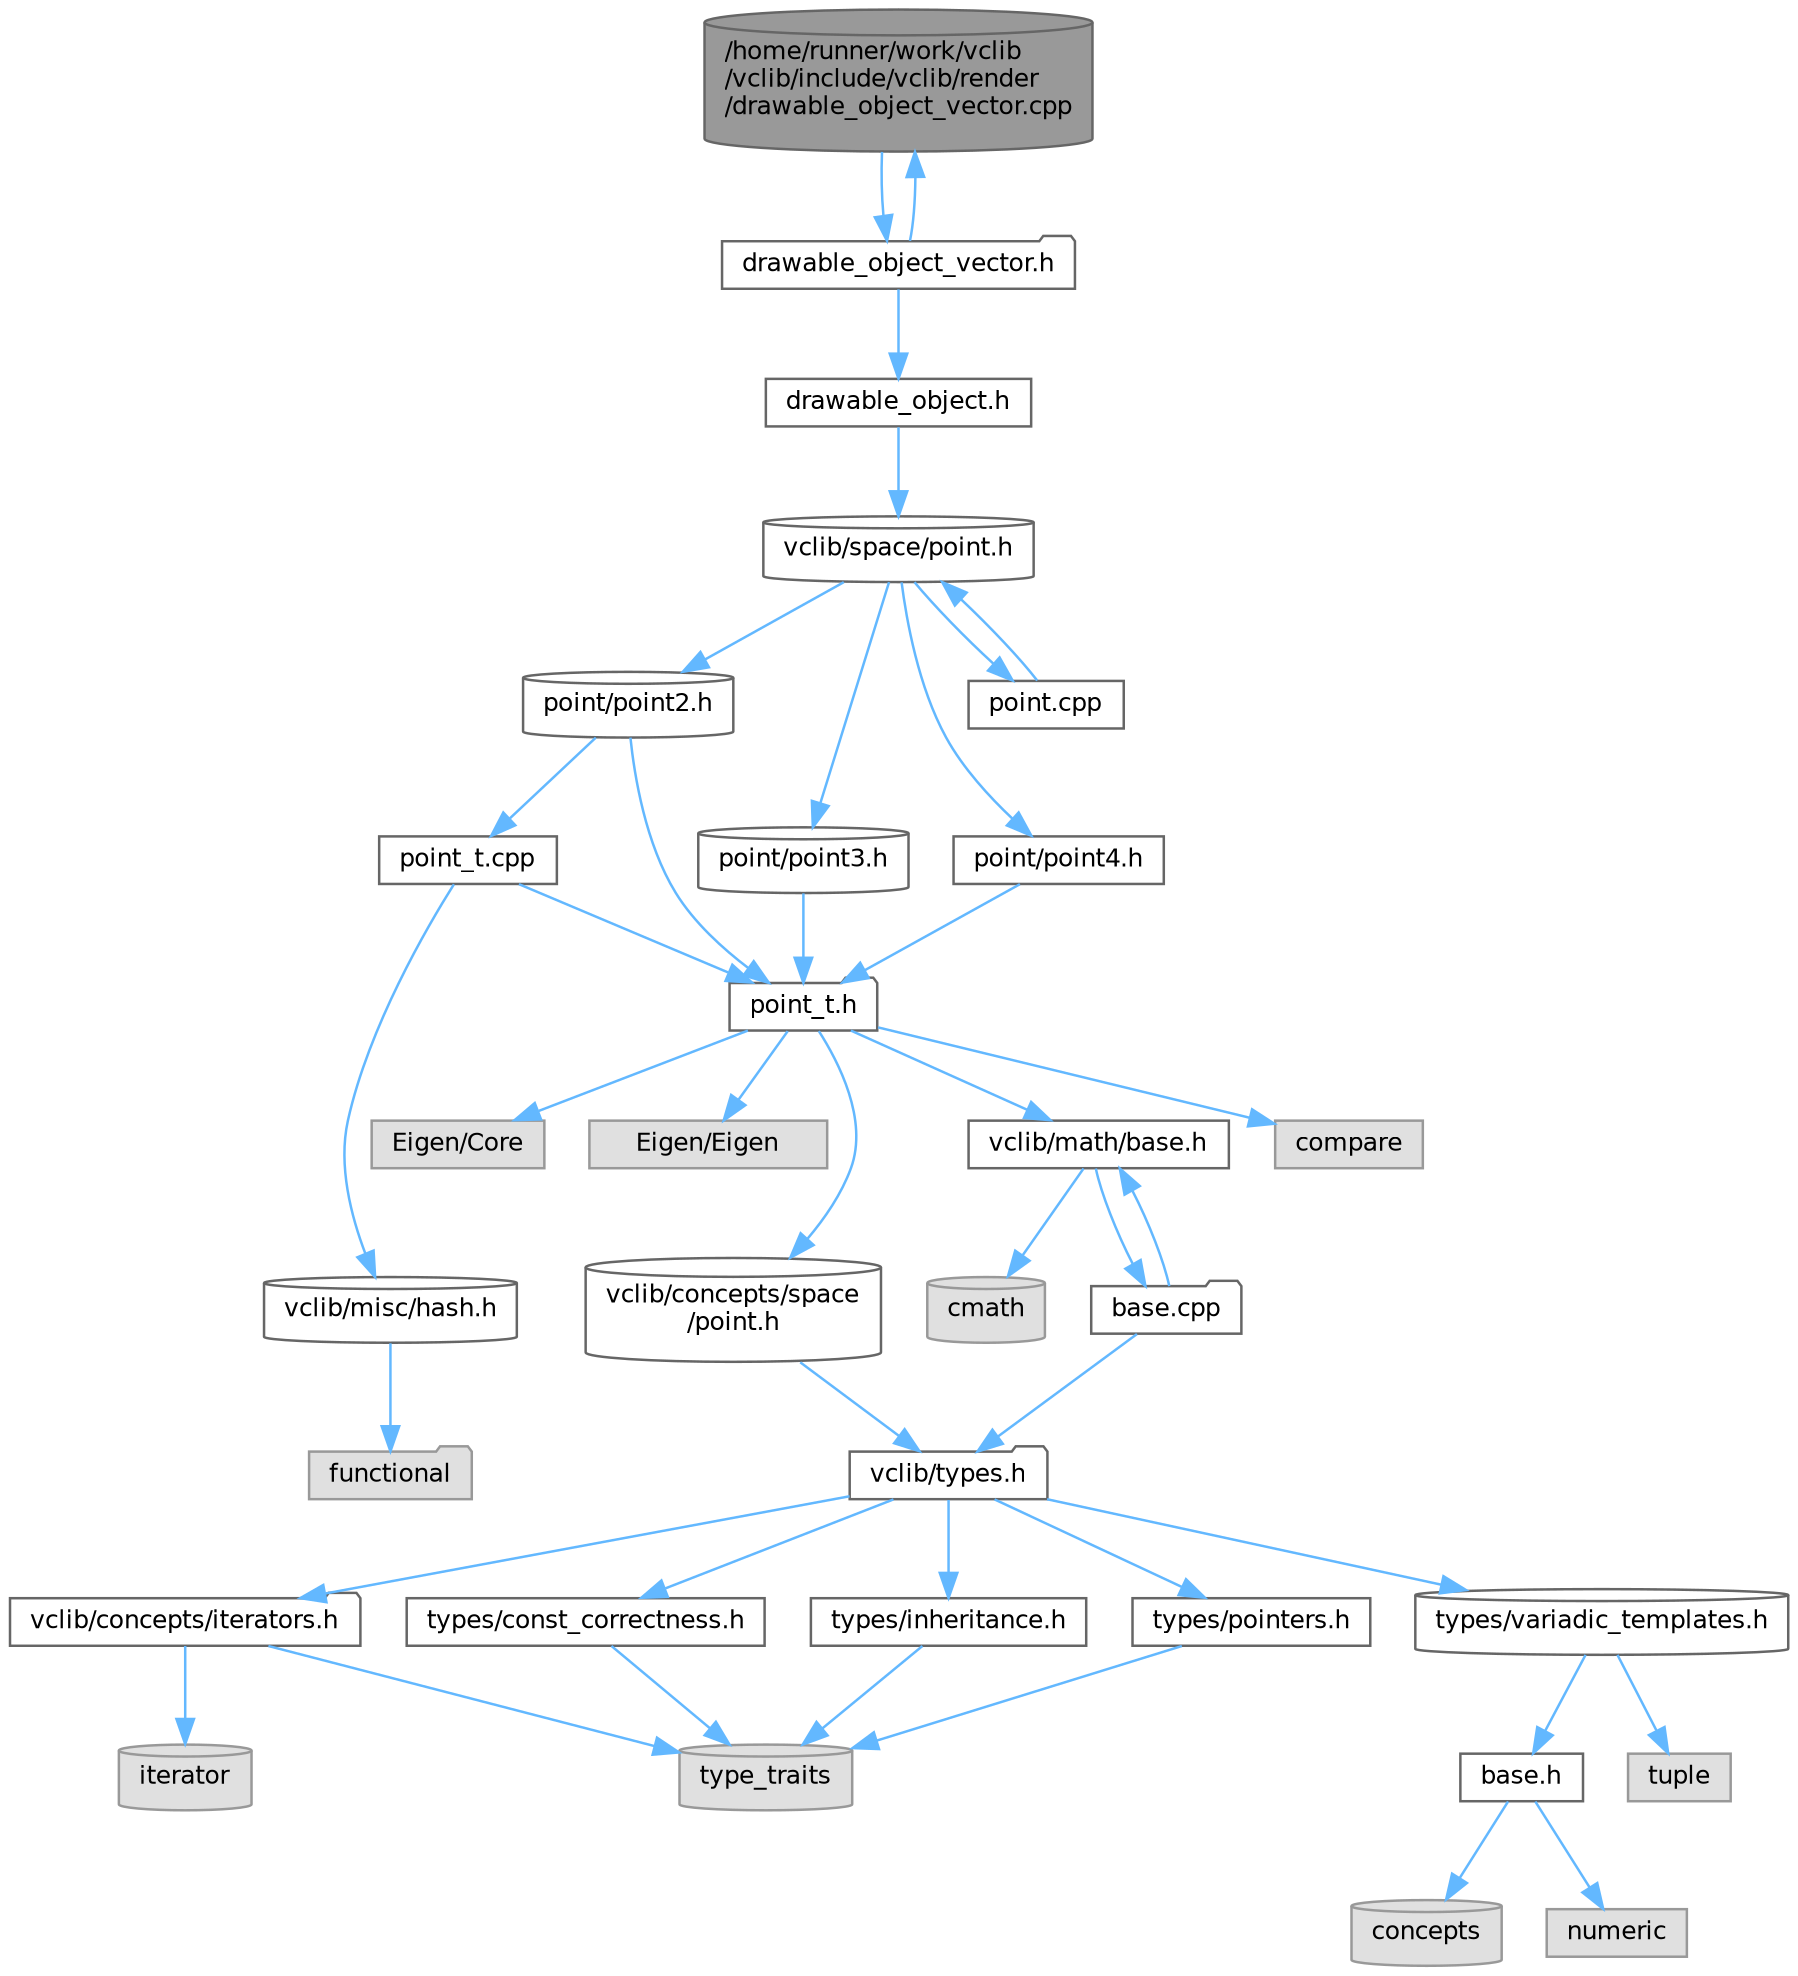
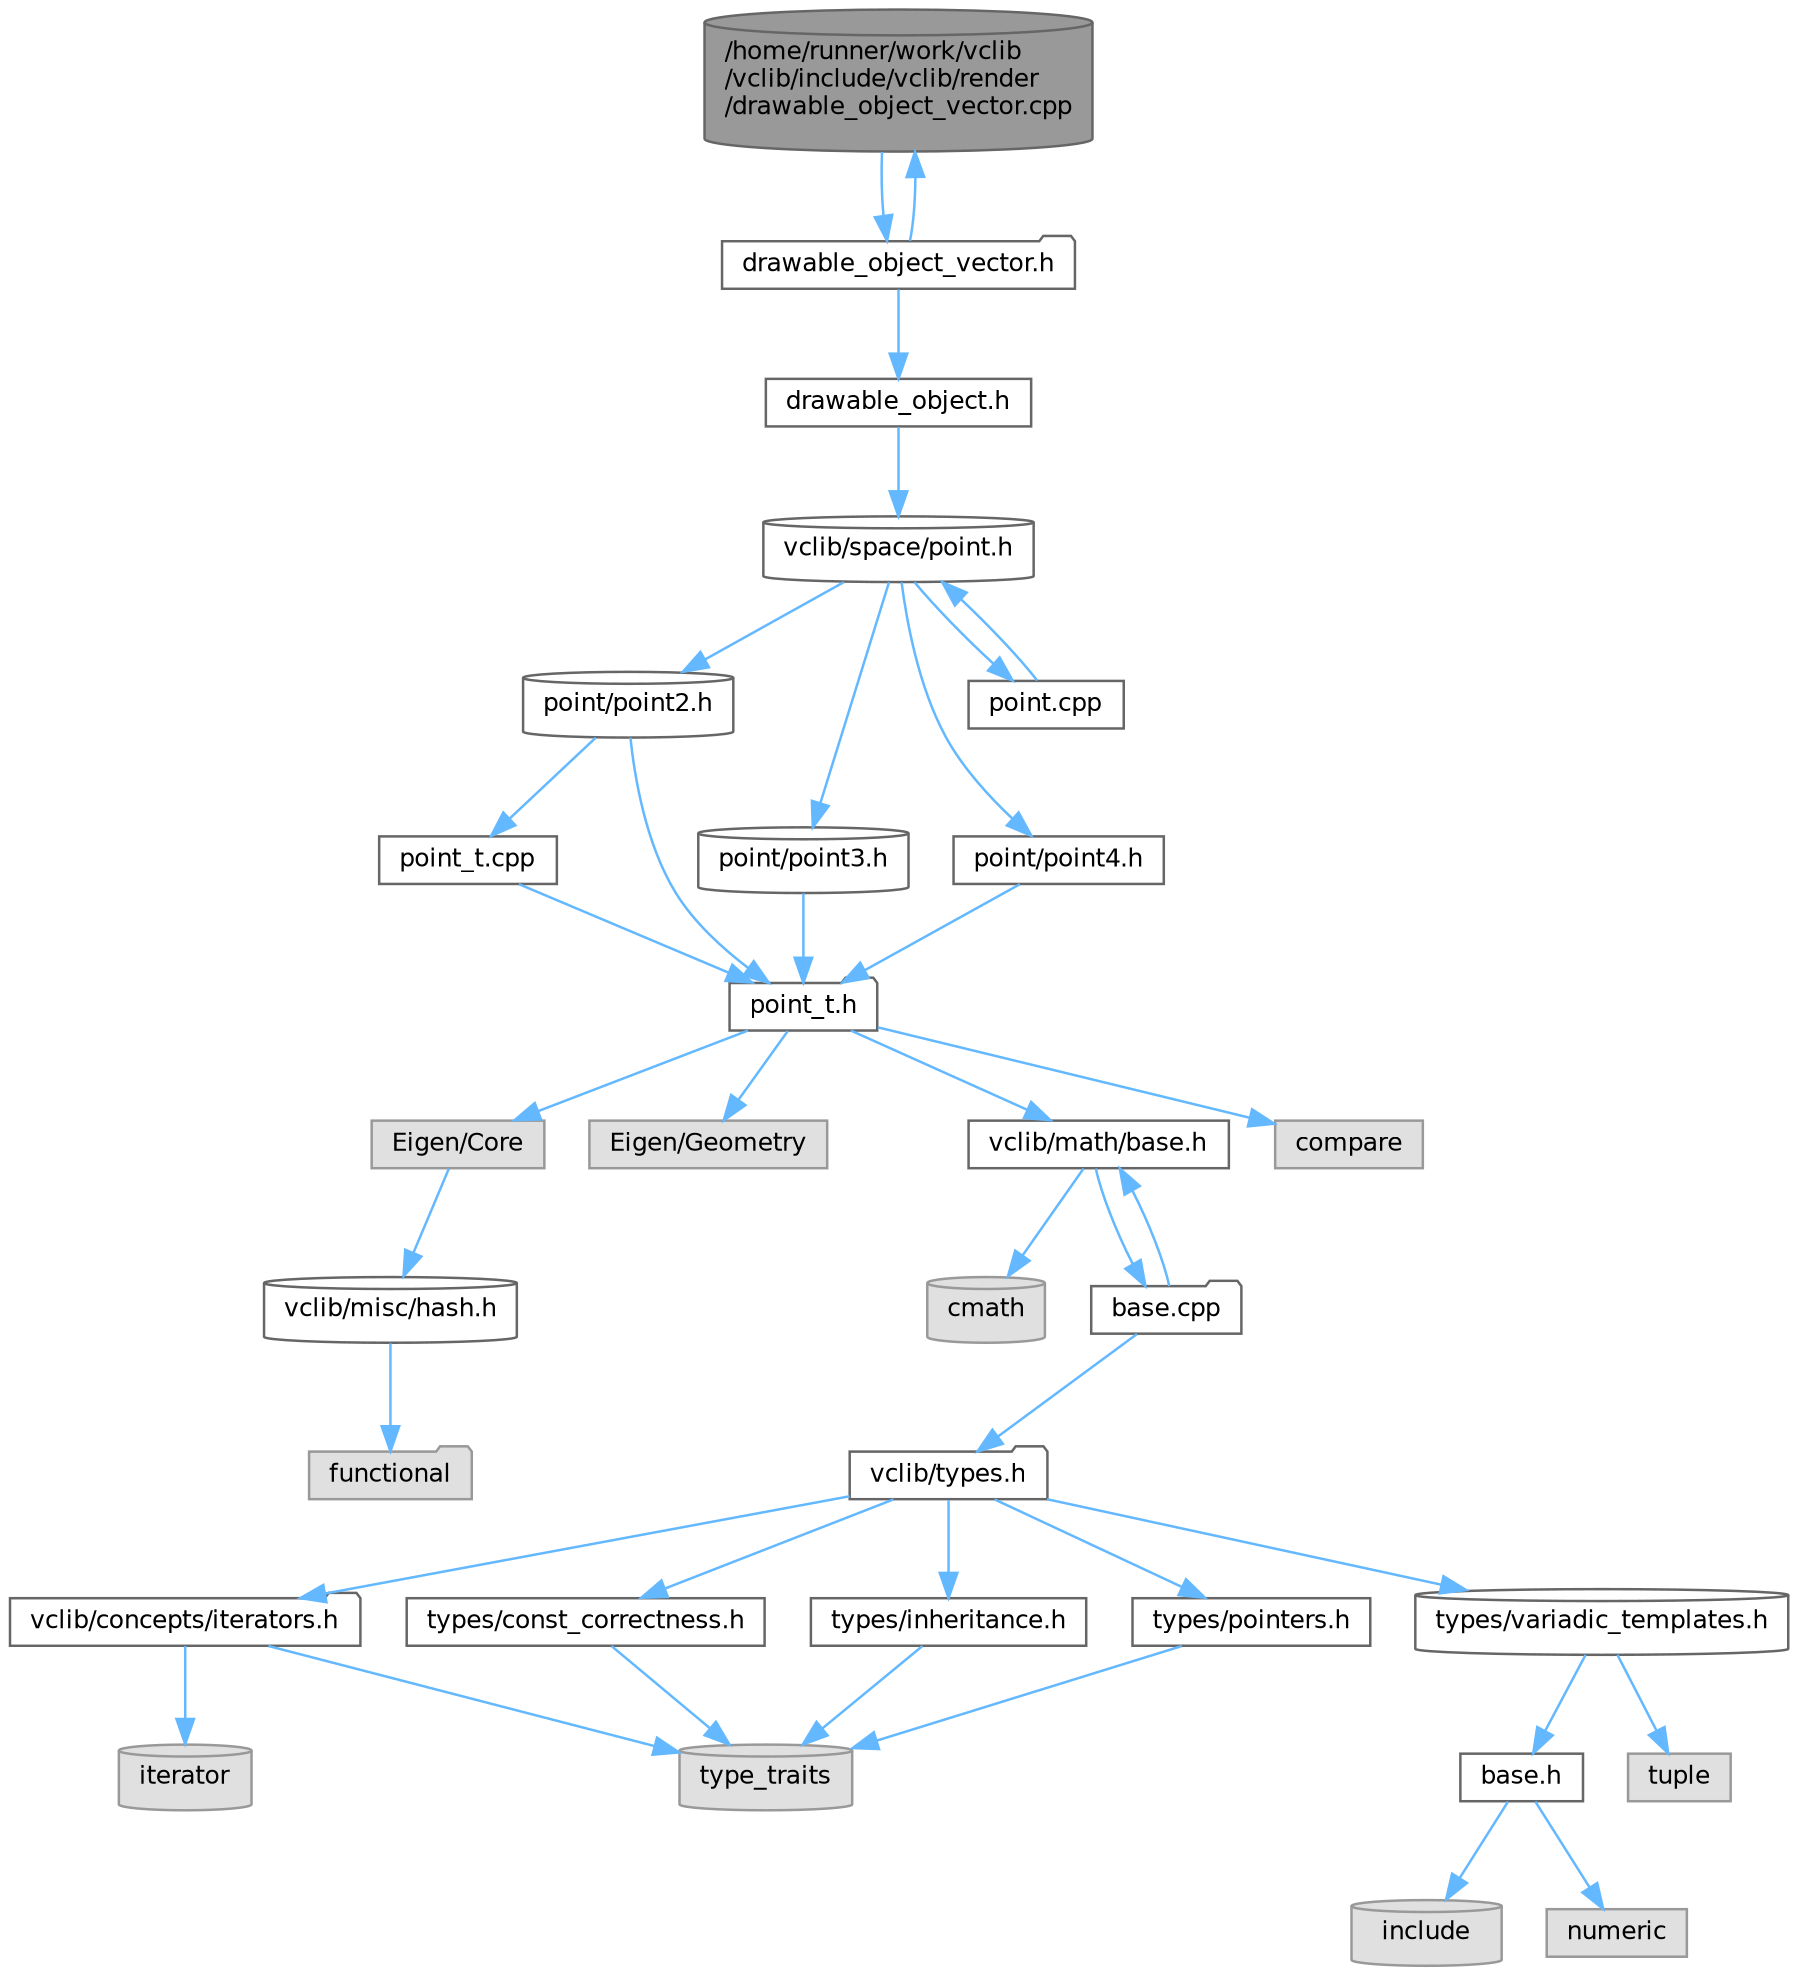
(366, 1061) -> (431, 1211)
(708, 1144) -> (708, 1144)
(733, 1310) -> none
(1427, 1933) -> (1427, 1933)
